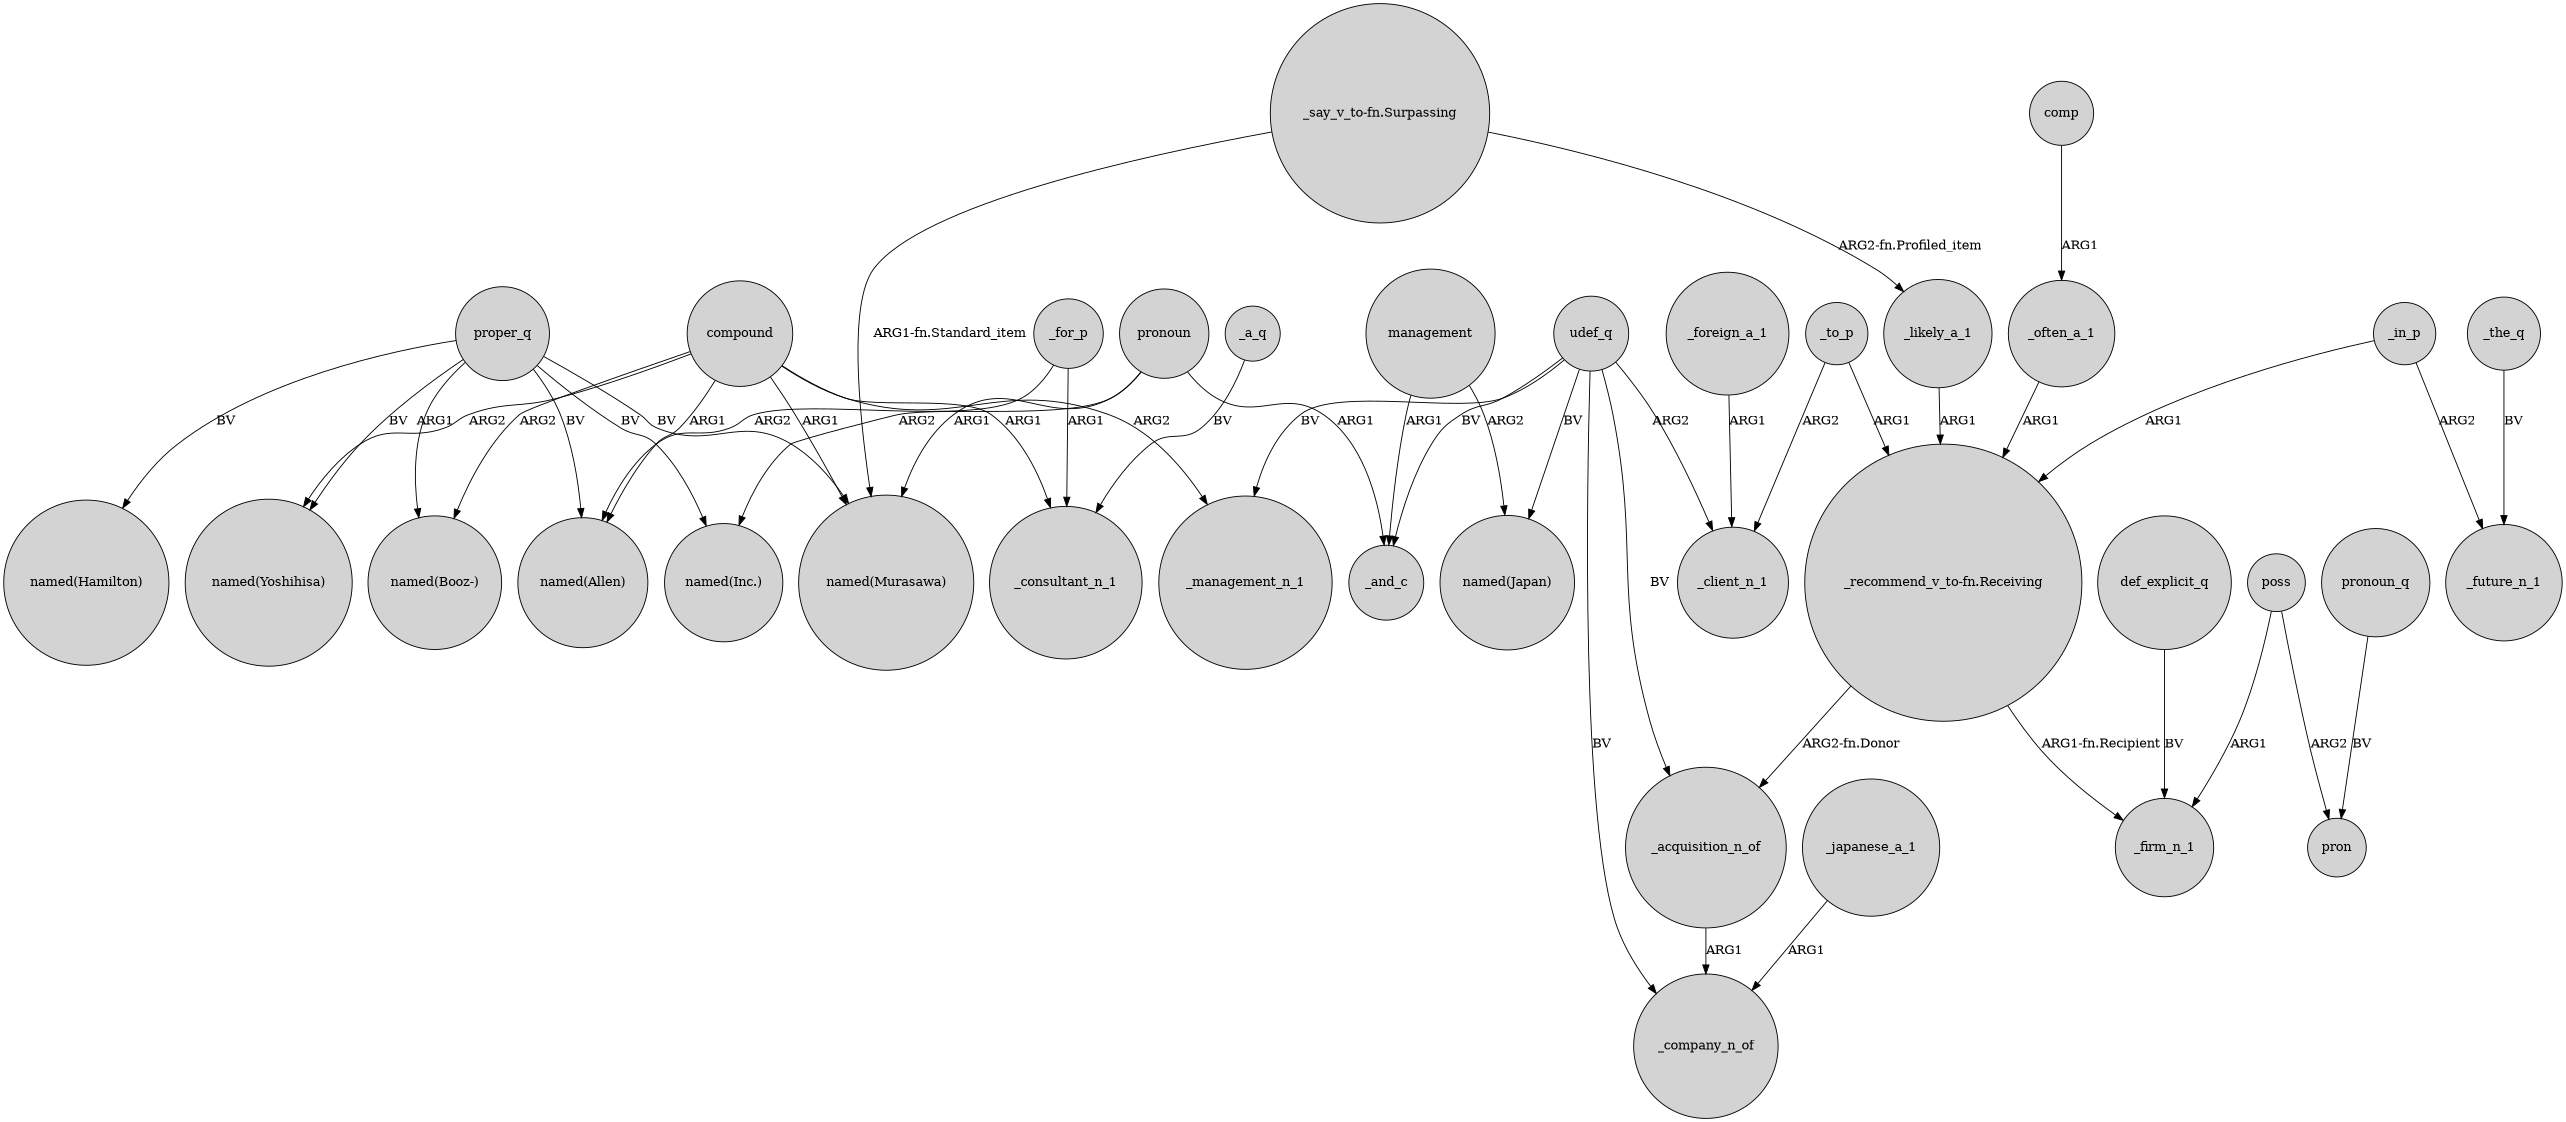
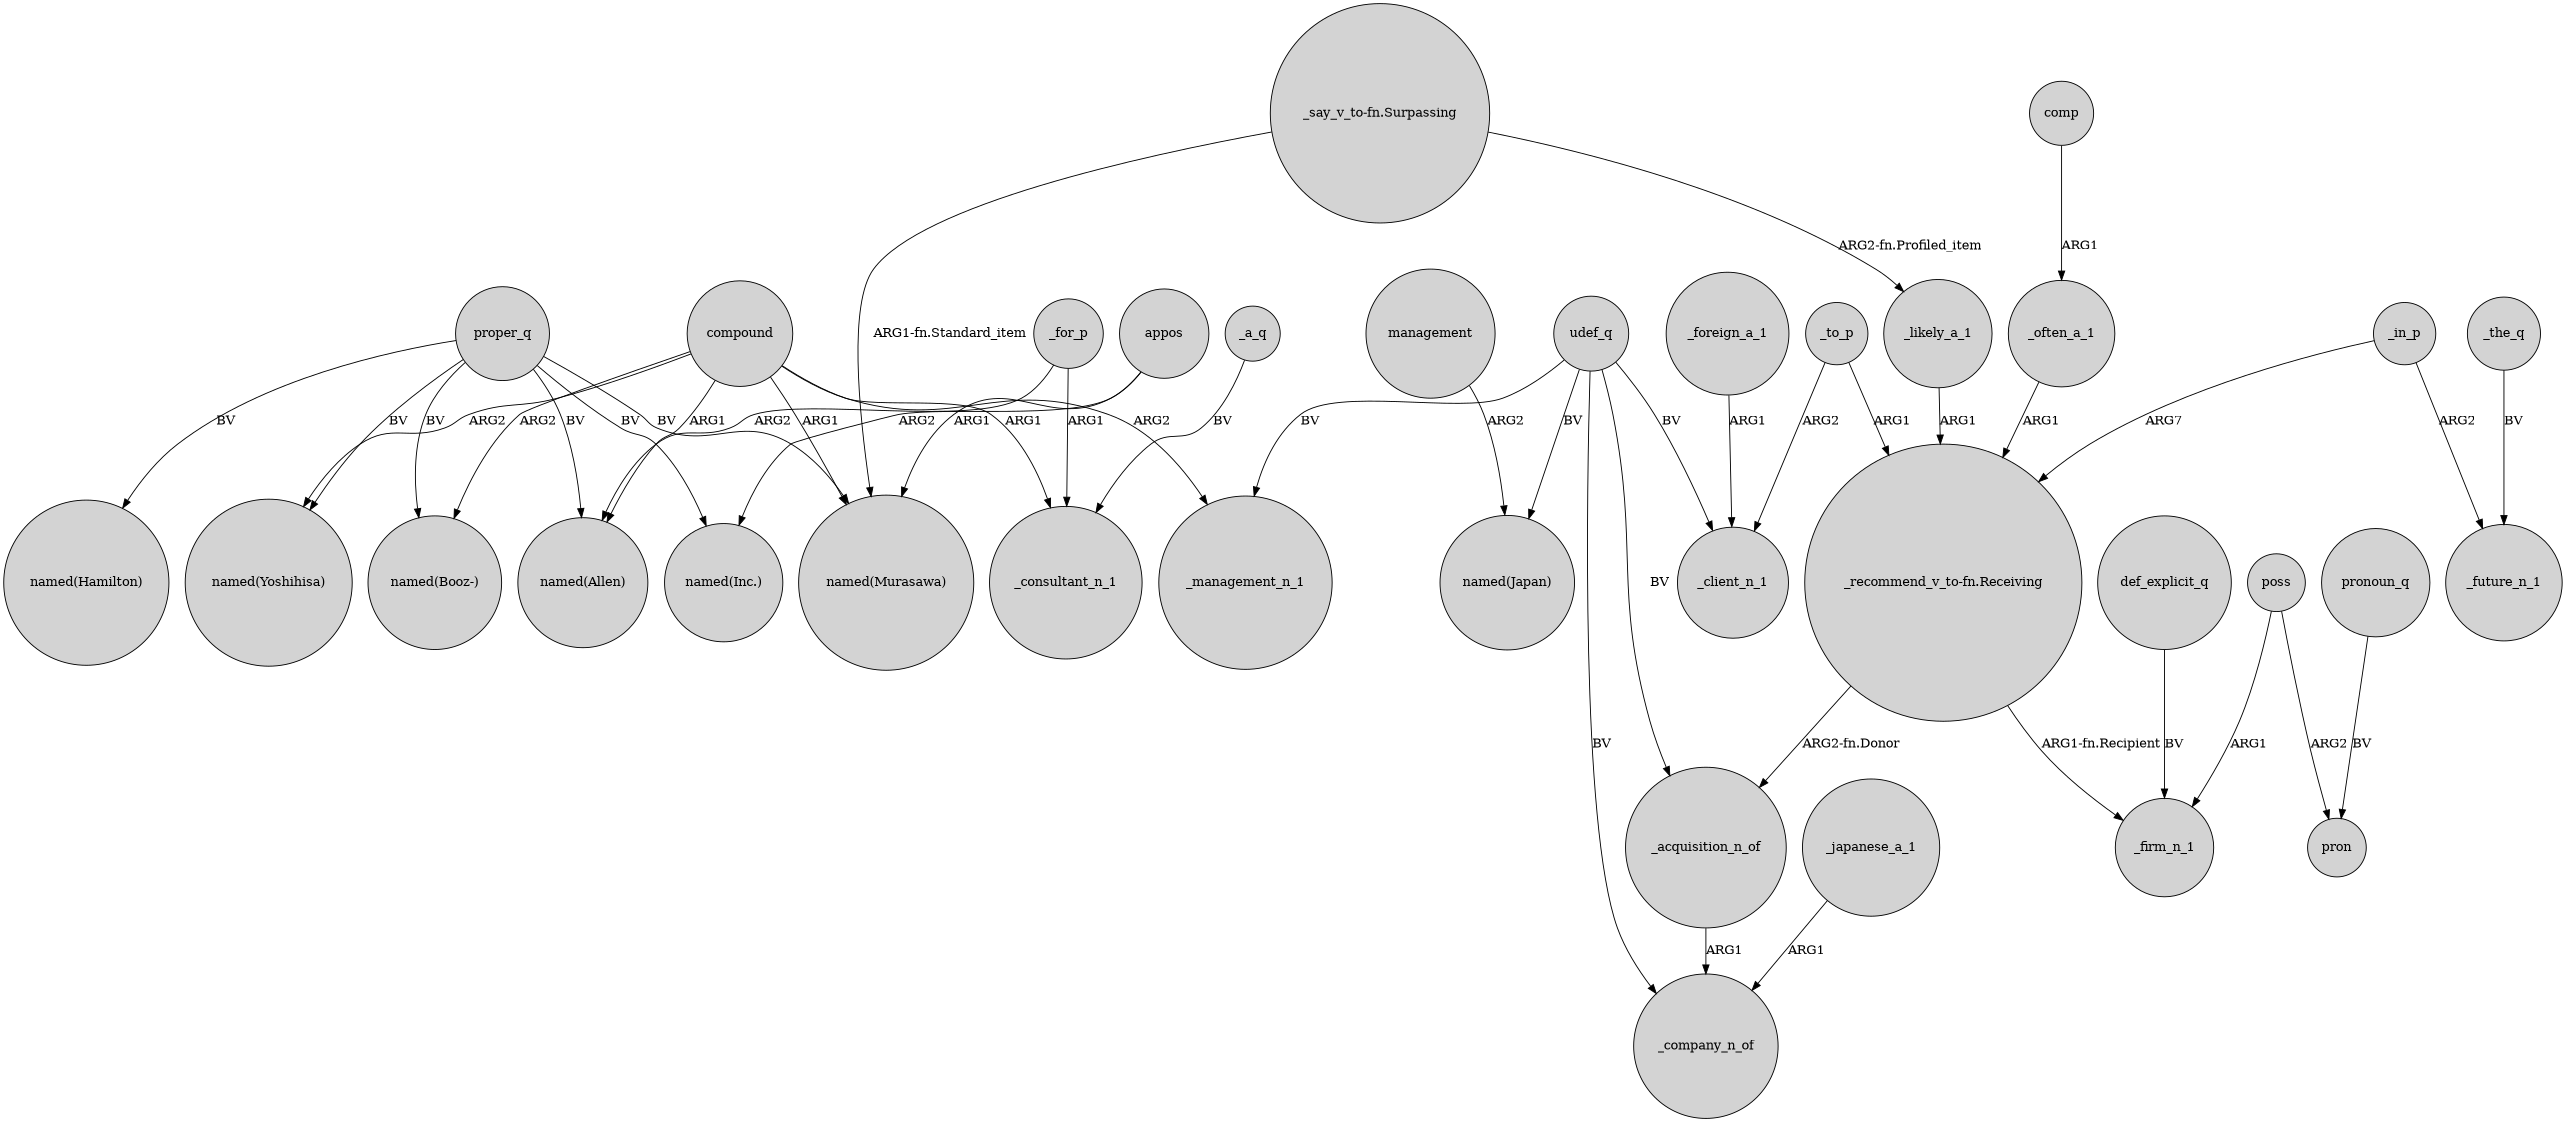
(1164, 334) -> (1164, 334)
(435, 421) -> (435, 421)
(1671, 421) -> (1671, 421)
(2164, 421) -> (2164, 421)
(1386, 583) -> none
